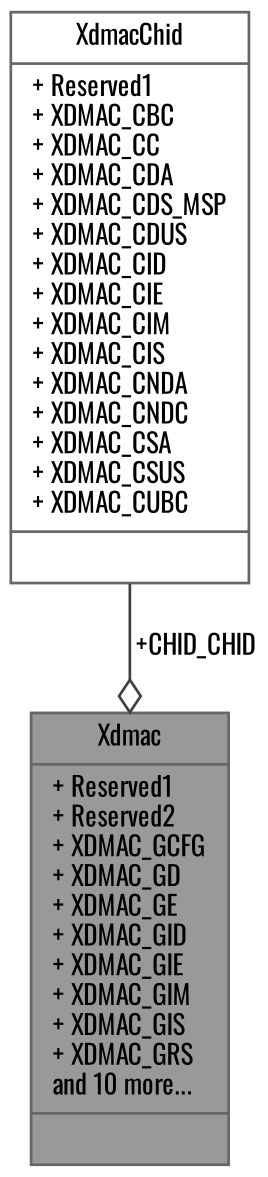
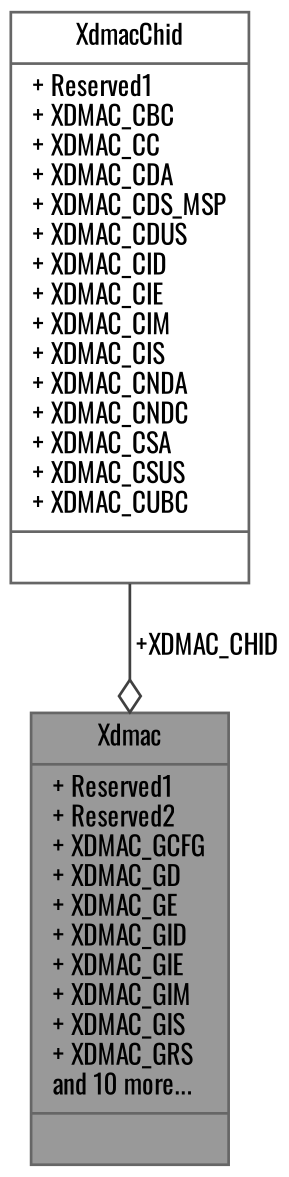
(193, 648) -> (204, 648)
